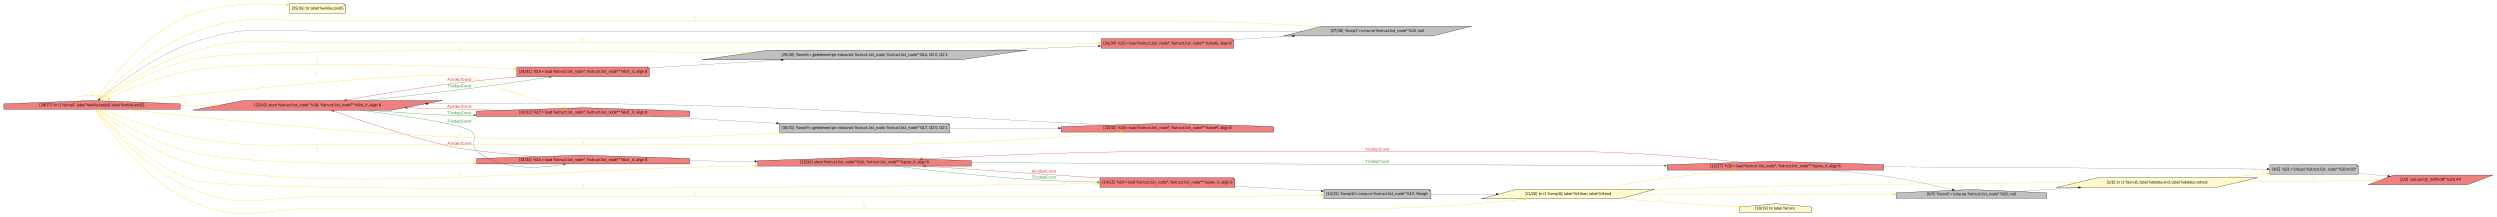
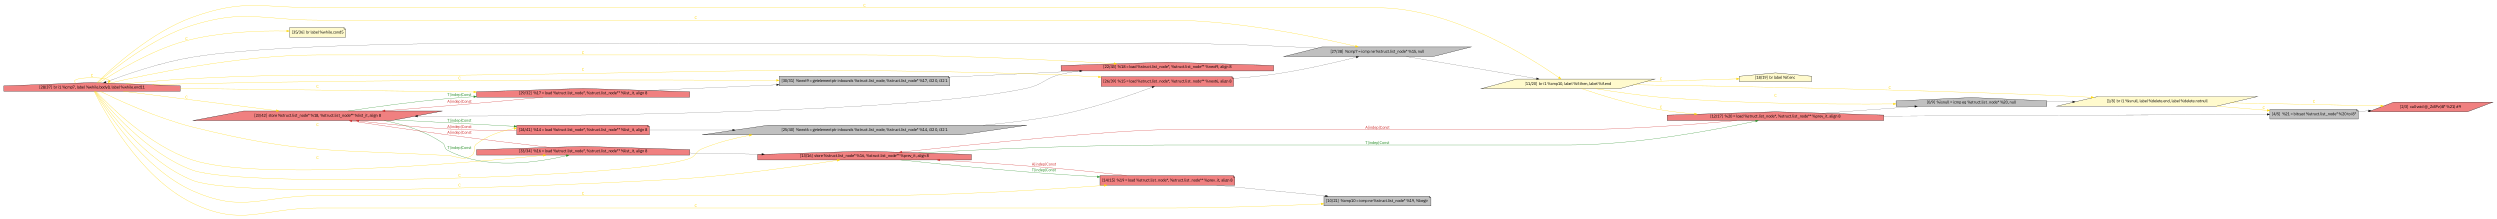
(1464, 194) -> (1471, 68)
